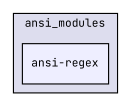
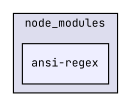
(65, 24) -> (65, 24)
